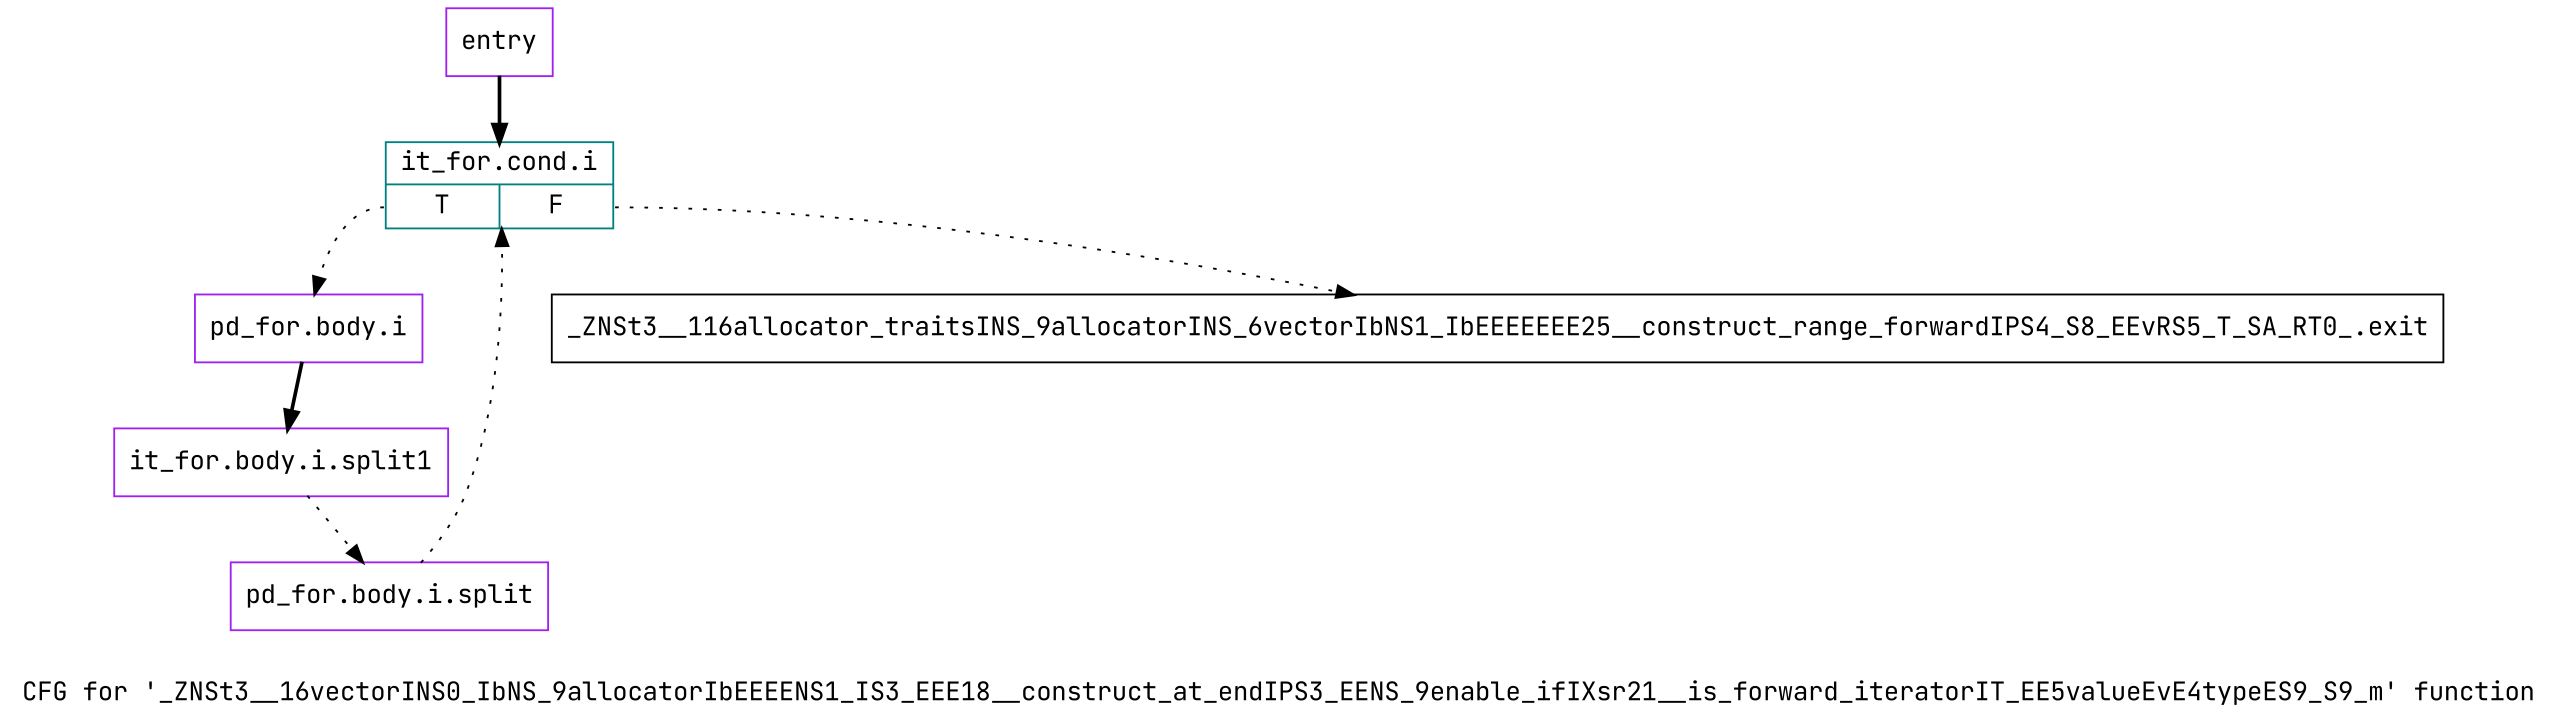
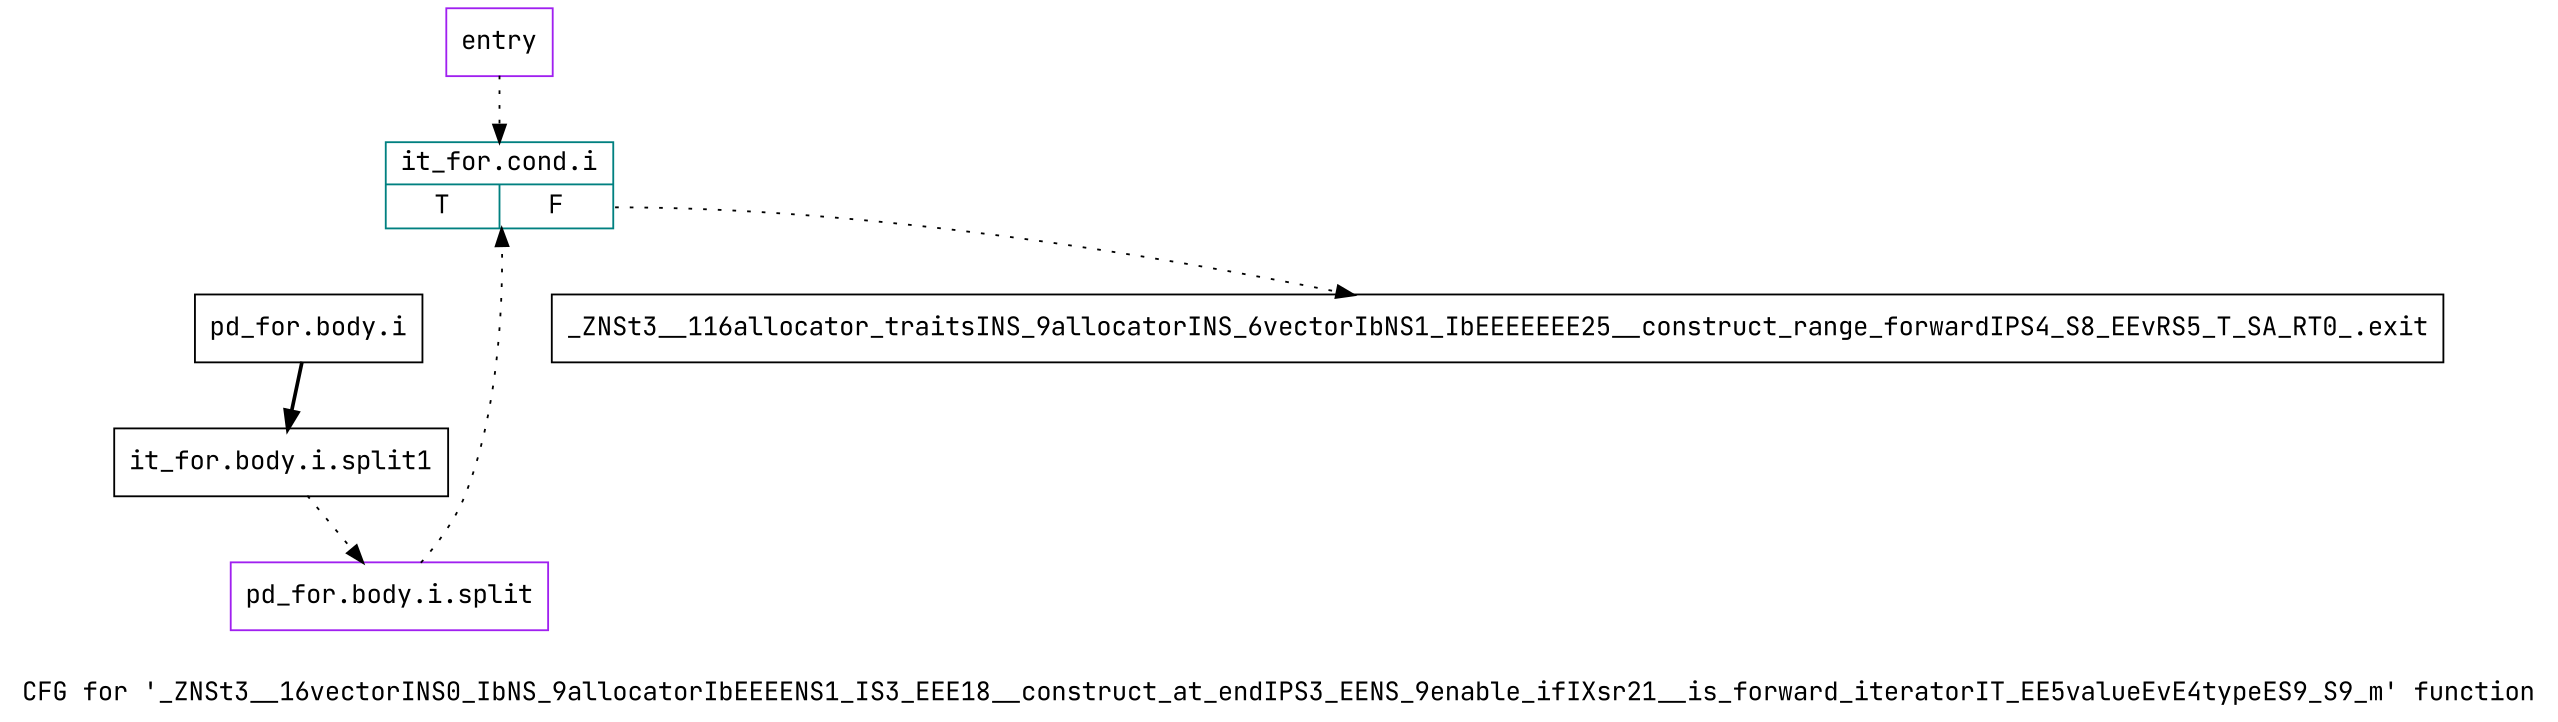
(500, 100) -> (500, 100)
(341, 232) -> none
(309, 328) -> (309, 328)
(281, 462) -> (281, 462)
